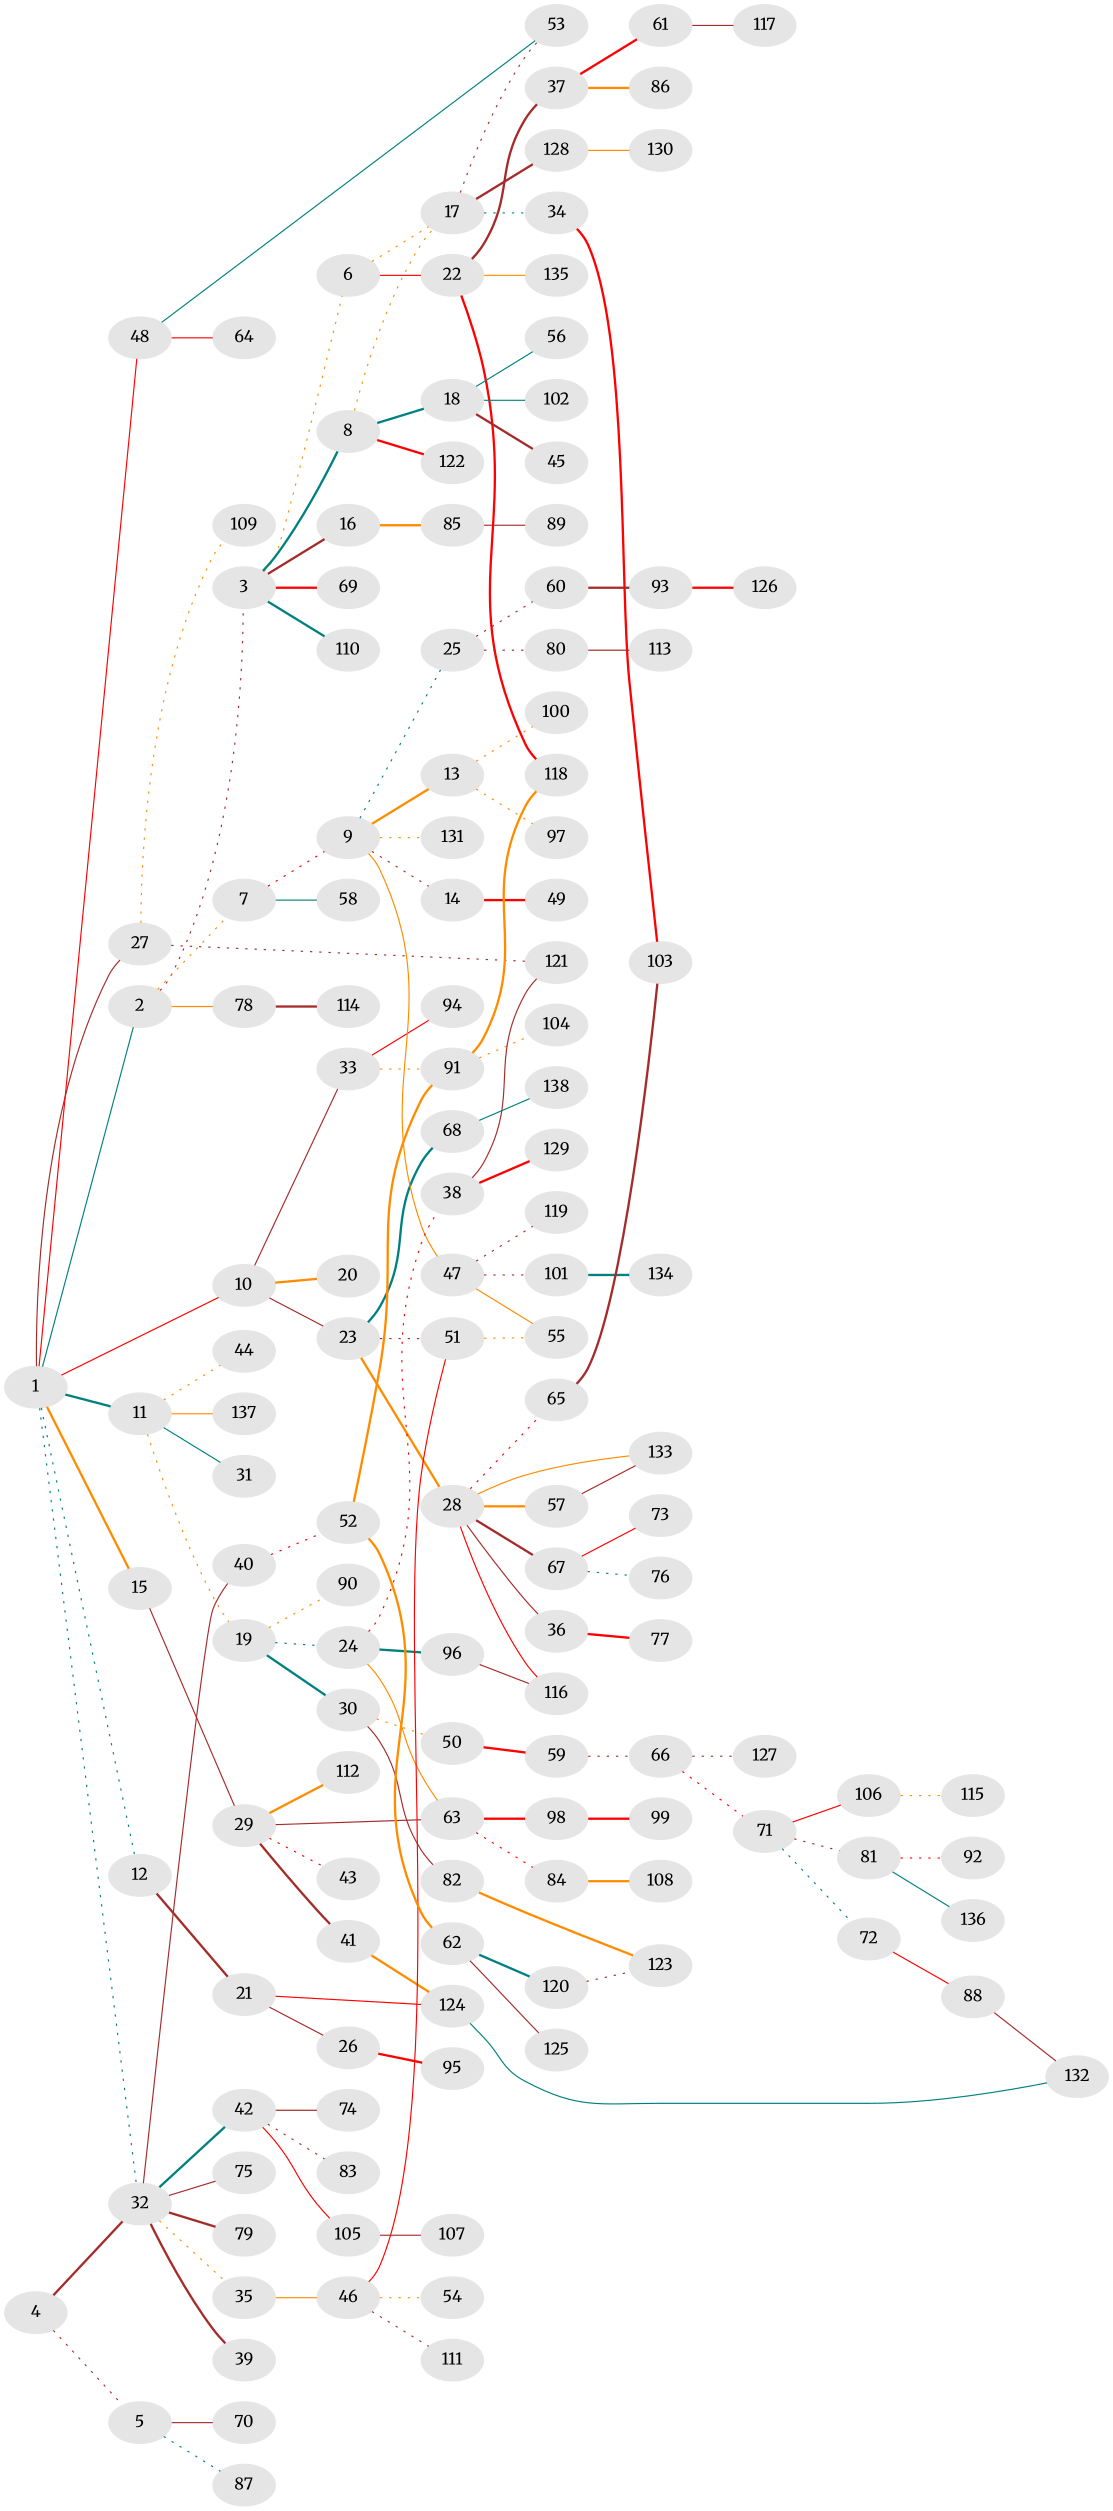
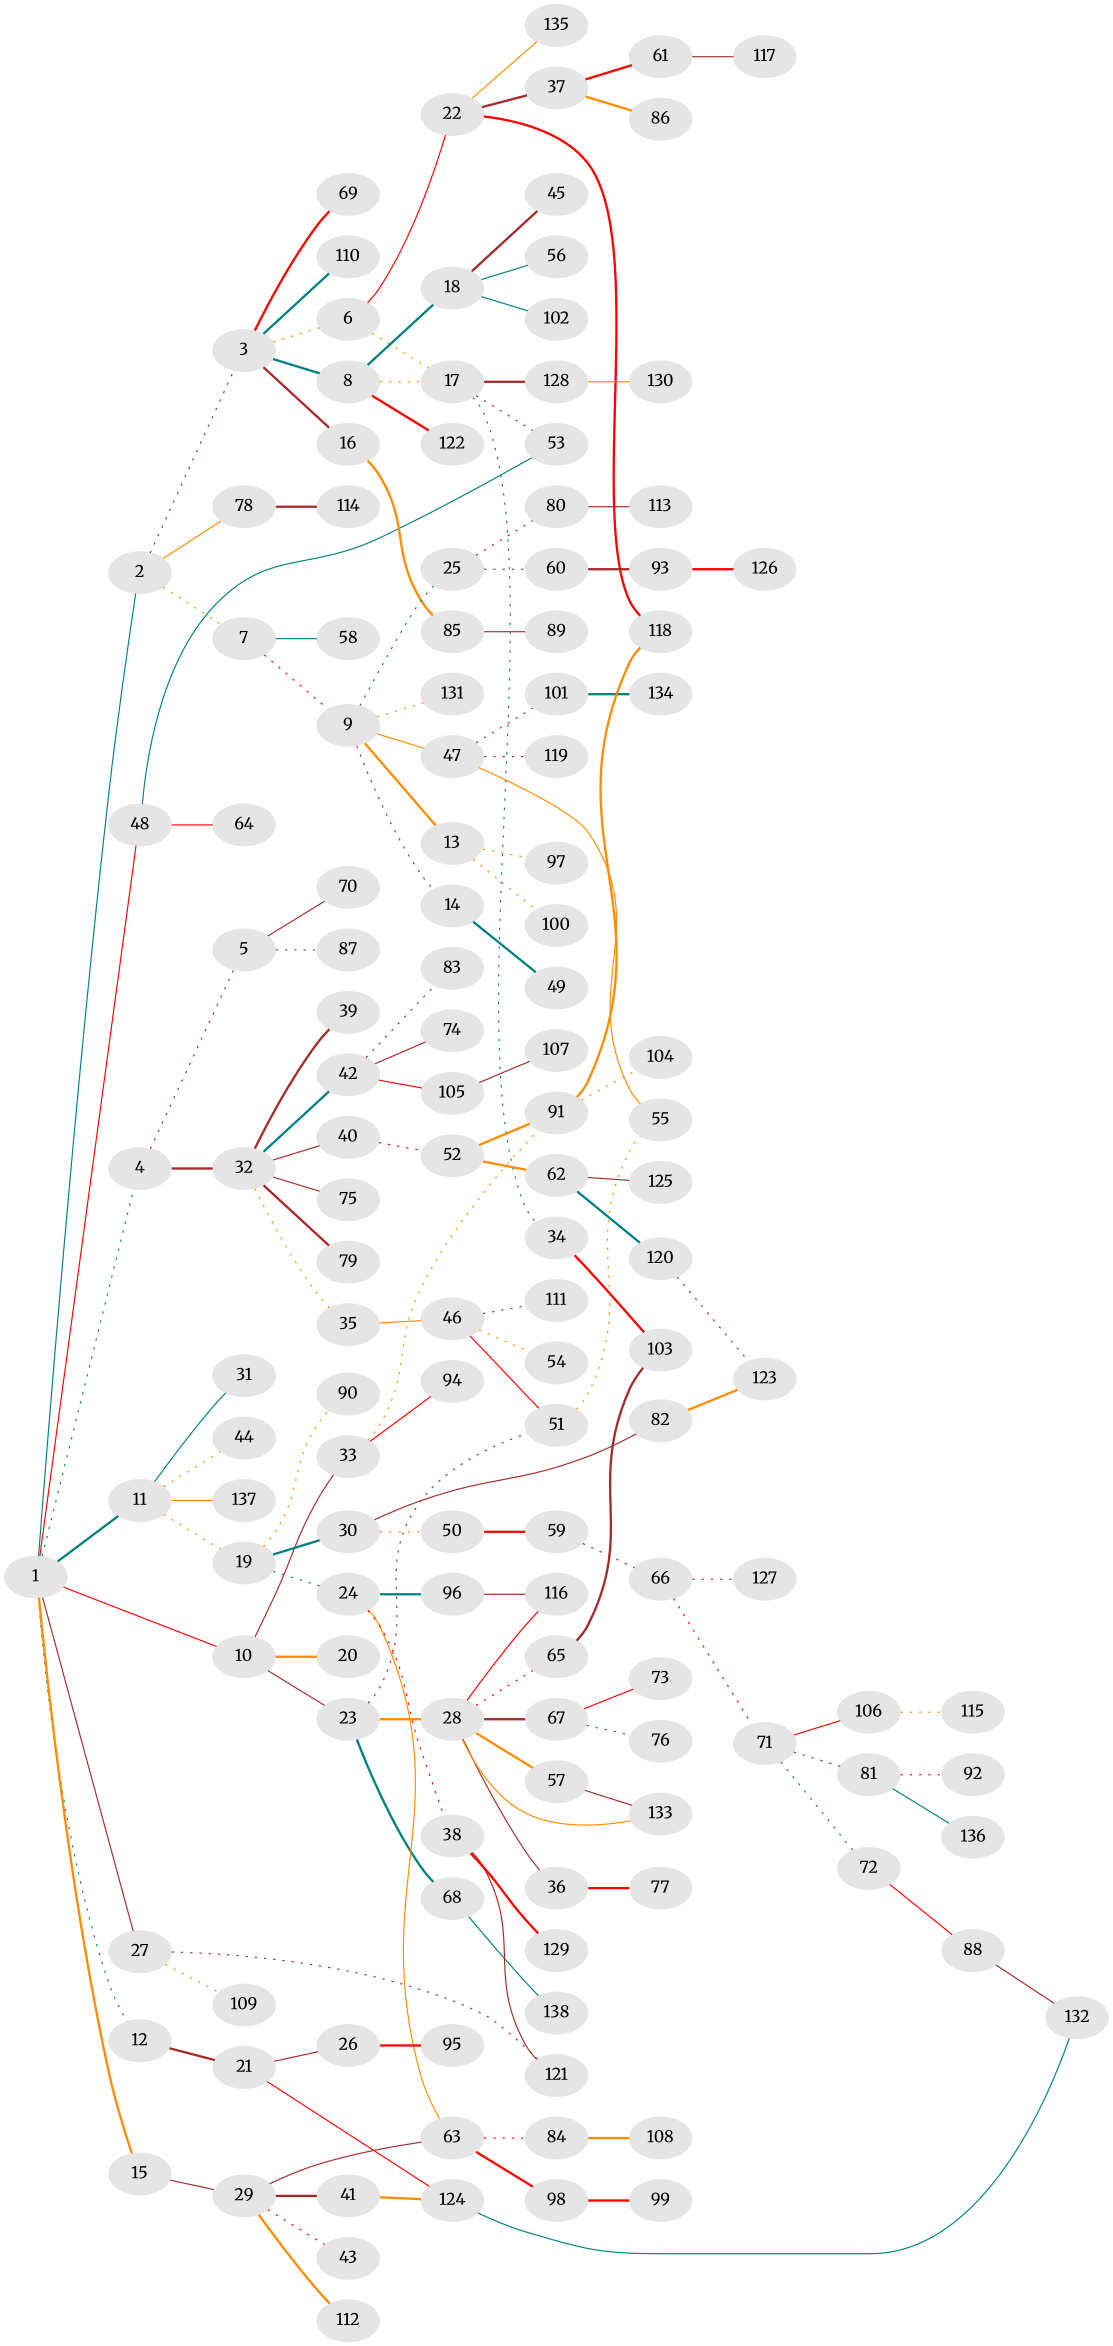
(511, 900) -> (508, 950)
(88, 1796) -> (88, 1373)
